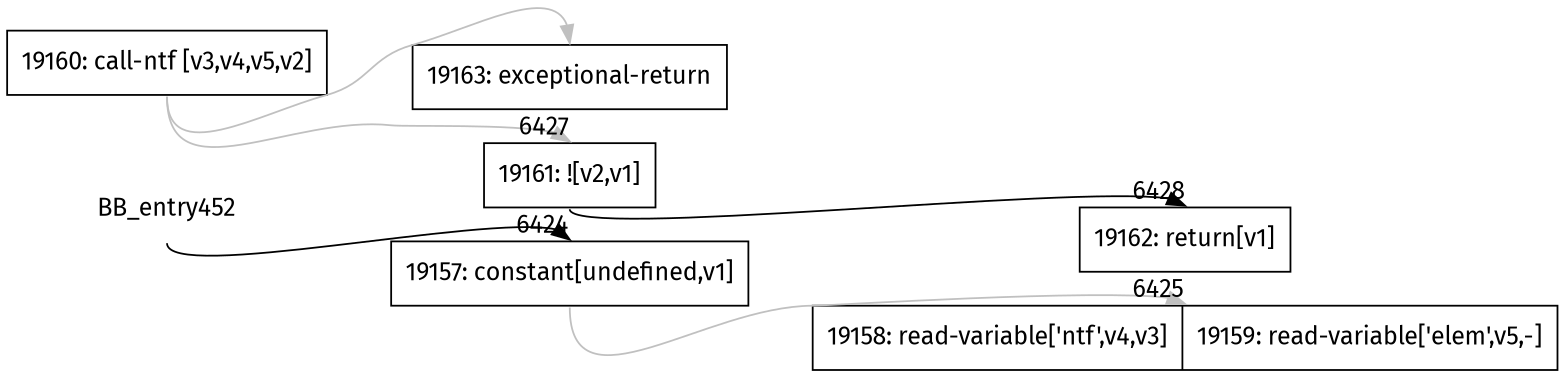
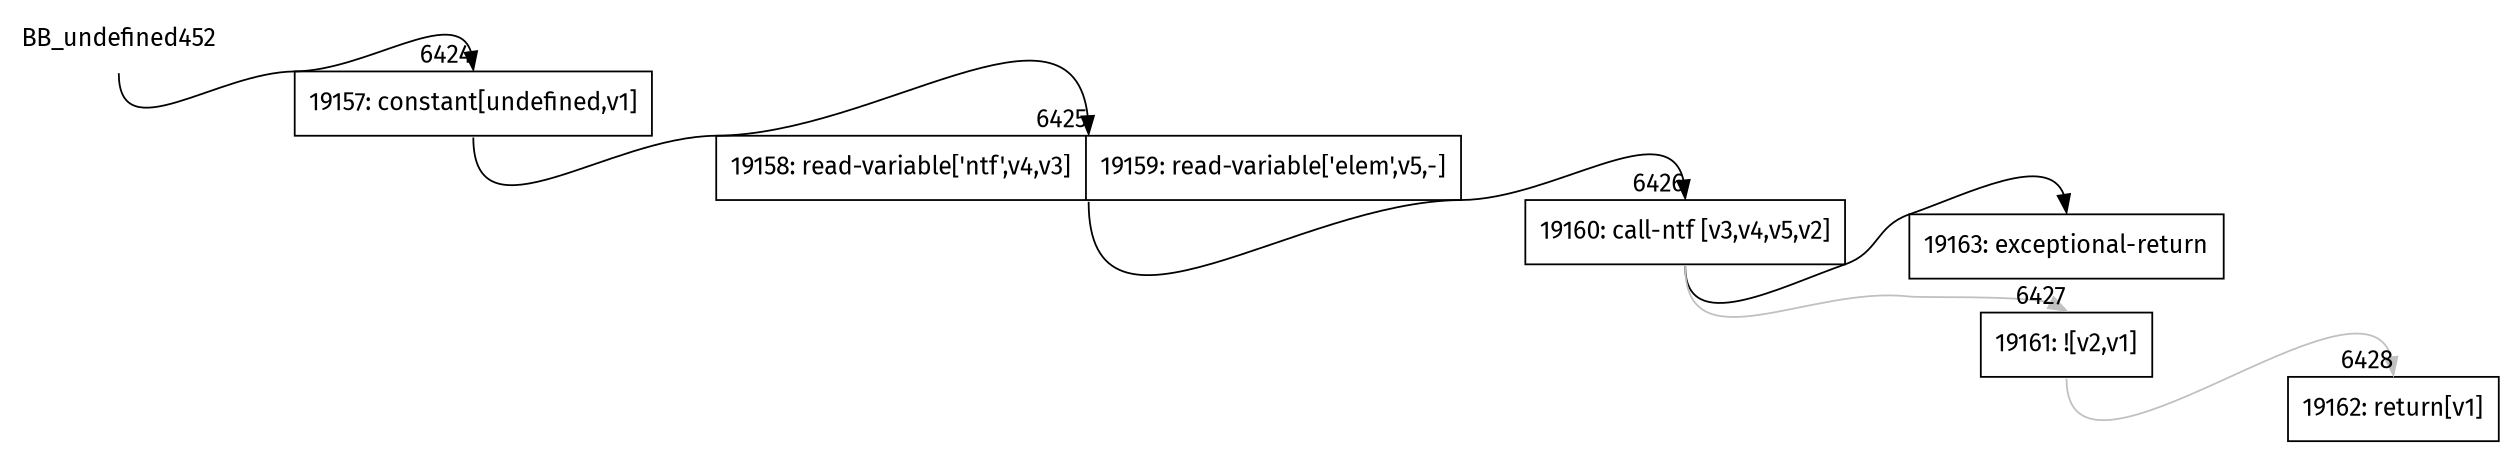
(362, 77) -> (1870, 247)
(869, 208) -> (2222, 381)
(167, 209) -> (119, 39)
none -> (1368, 215)
(850, 304) -> (782, 128)
